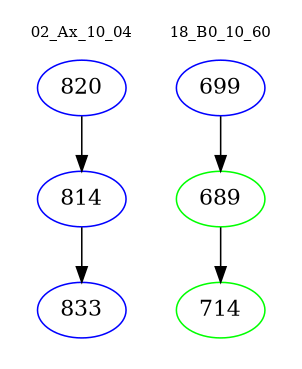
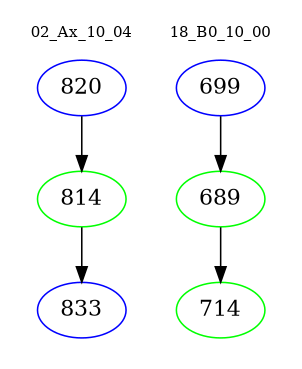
(221, 33) -> (221, 33)
(82, 199) -> (82, 199)
